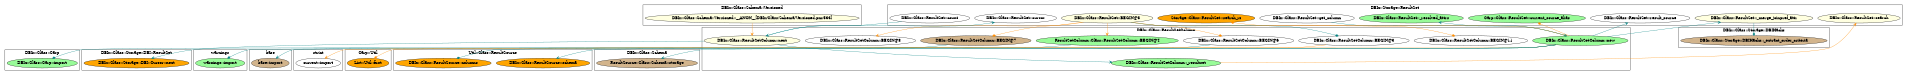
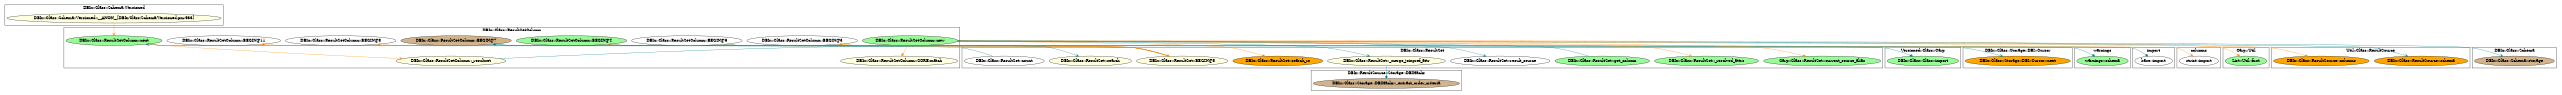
(1395, 8) -> (1422, 51)
(1016, 18) -> none
(1206, 18) -> (1278, 61)
(1307, 18) -> (1602, 61)
(1505, 25) -> (1324, 43)
(1233, 26) -> (1007, 46)
(1023, 29) -> (833, 46)
(1191, 29) -> (945, 46)
(1754, 30) -> (1386, 73)
(752, 41) -> (114, 41)
(1107, 41) -> (571, 41)
(744, 48) -> (1435, 46)
(1008, 48) -> (1631, 43)
(42, 53) -> (1923, 51)
(136, 53) -> (2018, 51)
(270, 53) -> (2154, 51)
(318, 53) -> (2199, 51)
(943, 57) -> (273, 52)
(1542, 60) -> (788, 48)
none -> (899, 61)
(42, 63) -> (1923, 61)
(220, 63) -> (2102, 61)
(270, 63) -> (2154, 61)
(318, 63) -> (2199, 61)
(368, 63) -> (2246, 61)
(647, 63) -> (2514, 61)
(1166, 63) -> (451, 61)
